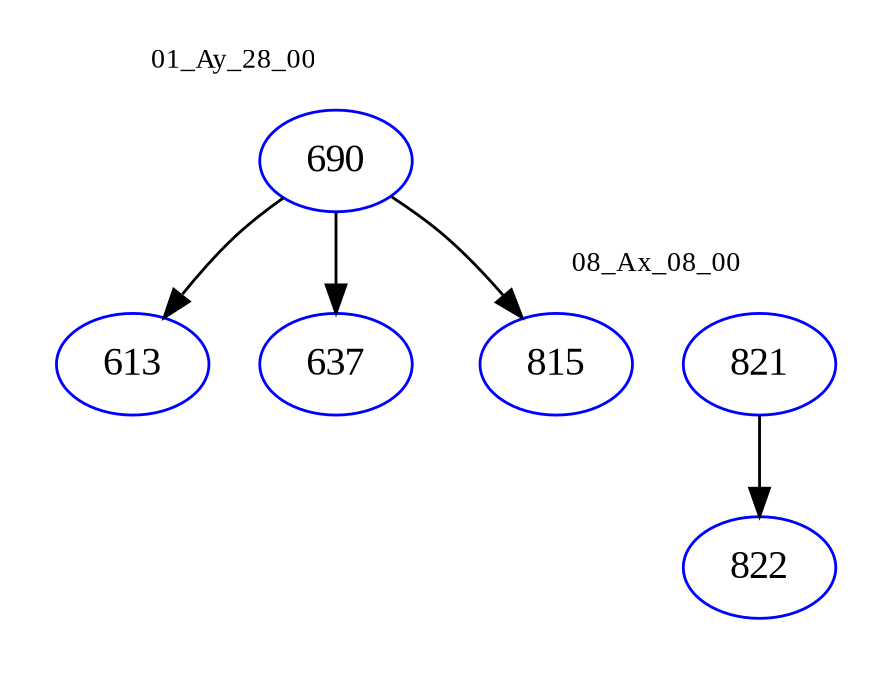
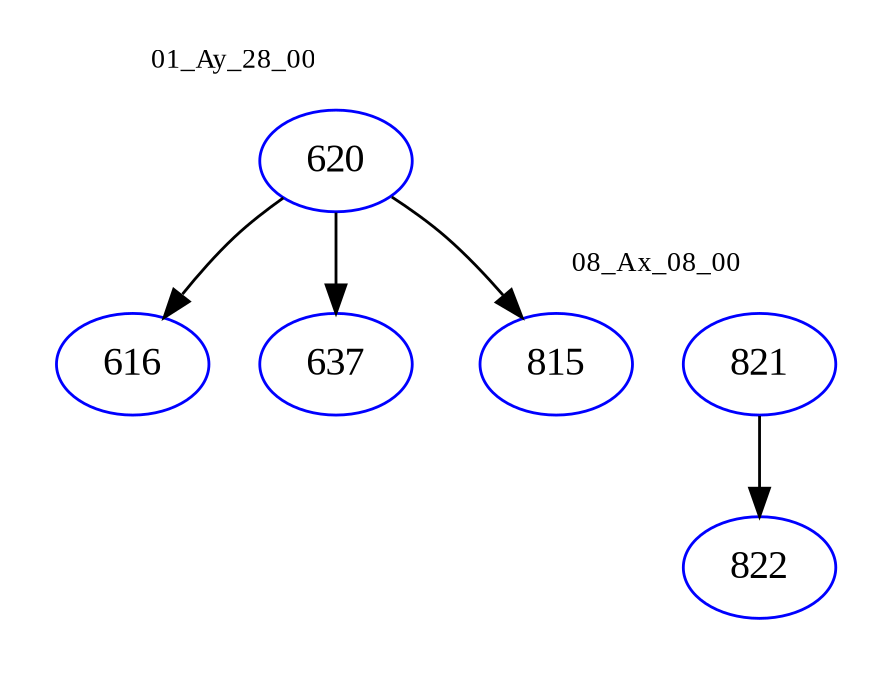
(336, 161) -> (336, 161)
(133, 364) -> (133, 364)
